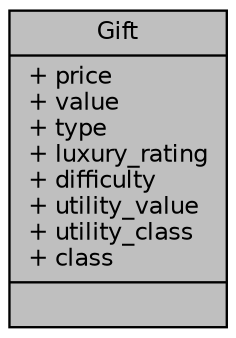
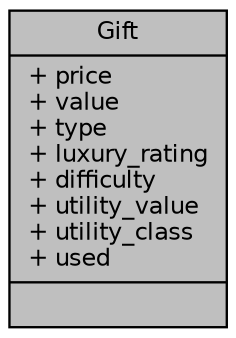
(72, 259) -> (70, 259)
